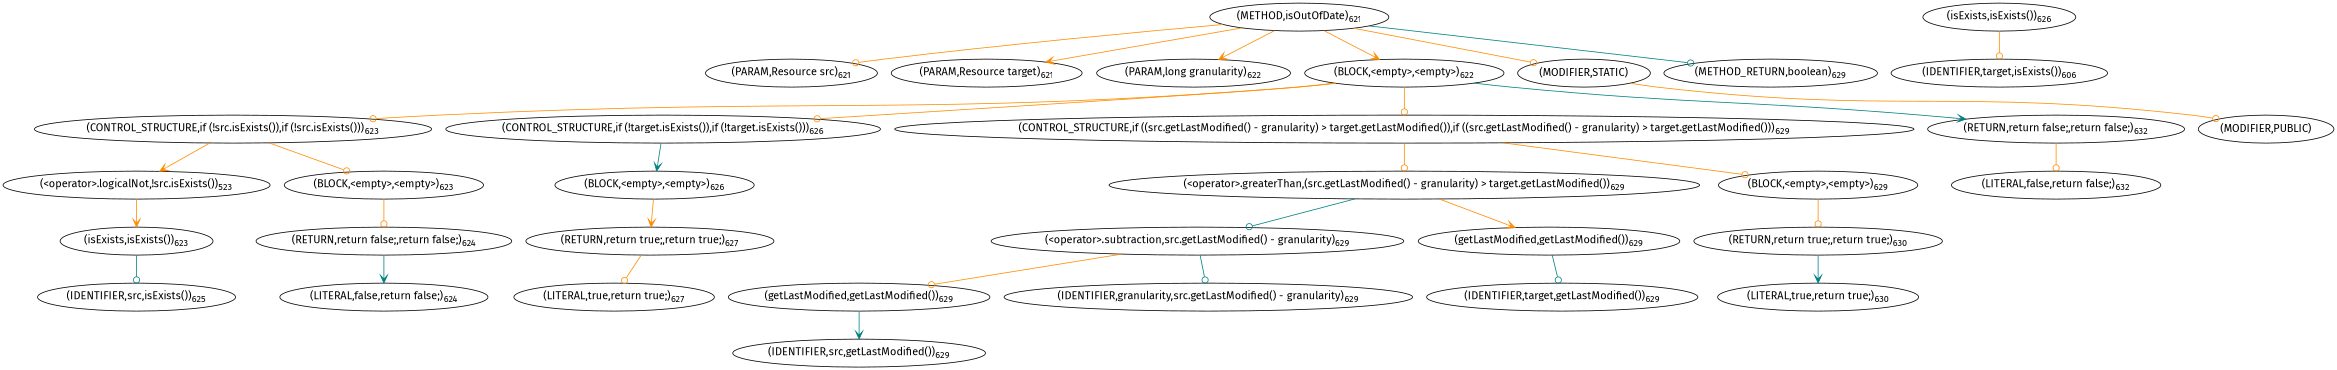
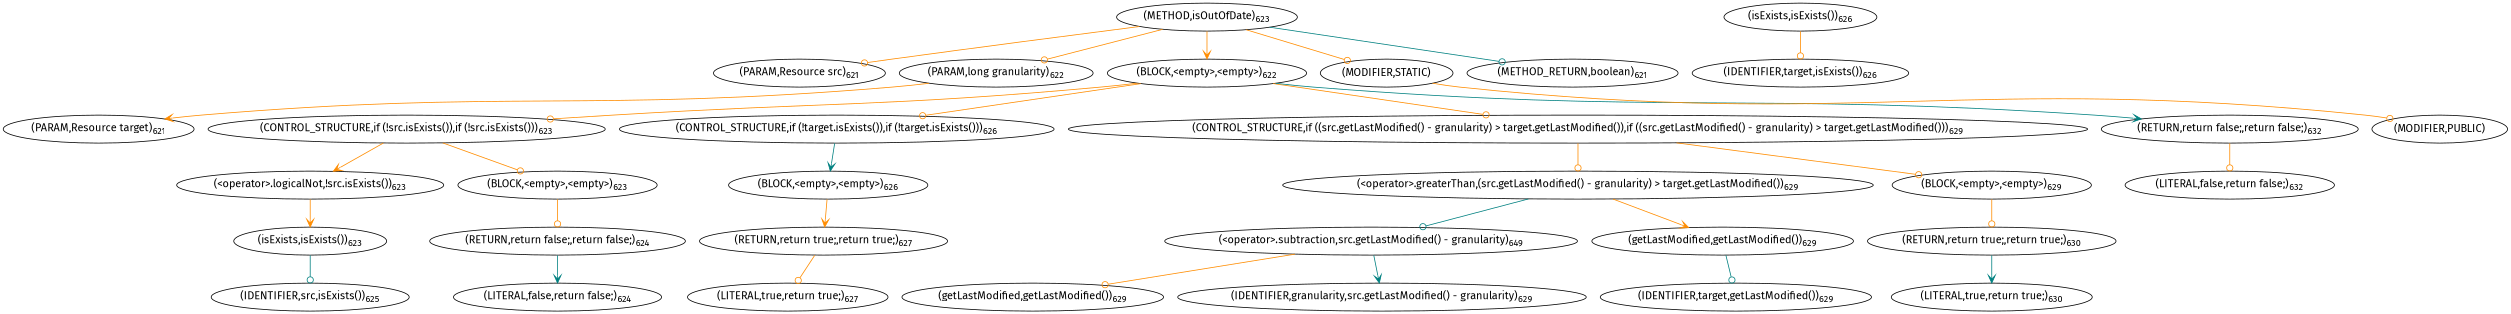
(1355, 16) -> (1263, 16)
(1250, 43) -> (1105, 44)
(1148, 44) -> (551, 101)
(1839, 72) -> (1641, 72)
(2069, 72) -> (1870, 72)
(226, 184) -> (399, 184)
(1343, 240) -> (1516, 240)
(1202, 266) -> (1376, 265)
(859, 353) -> none
